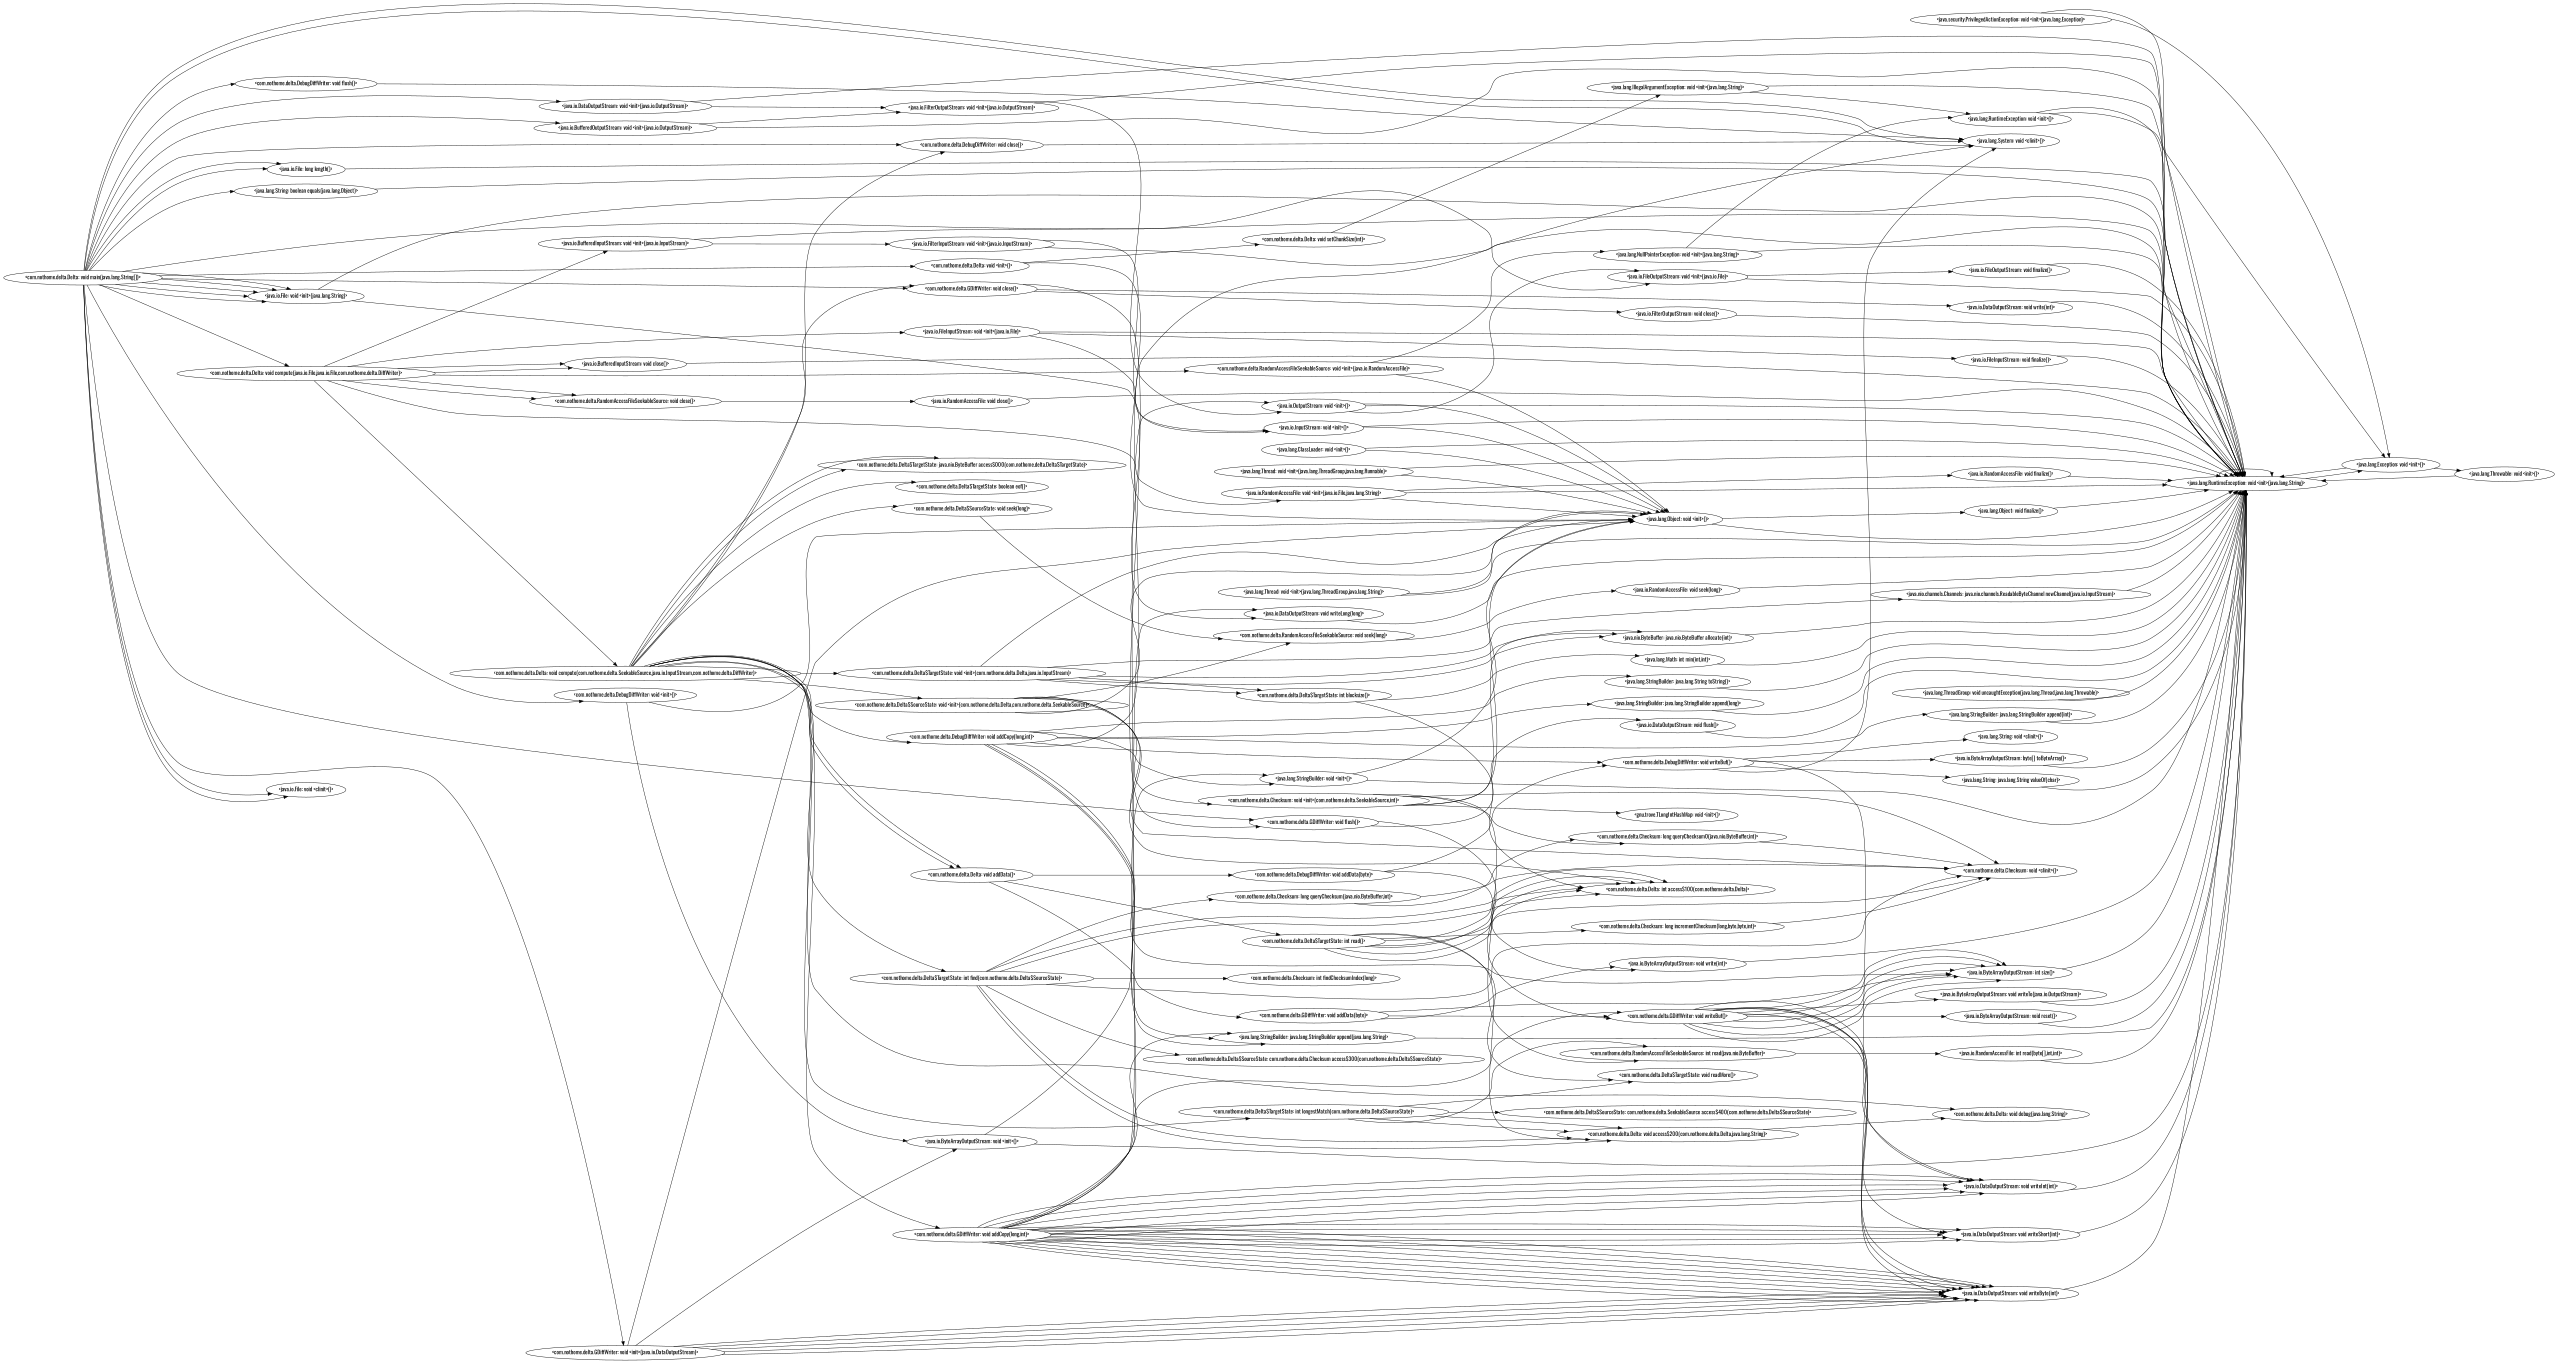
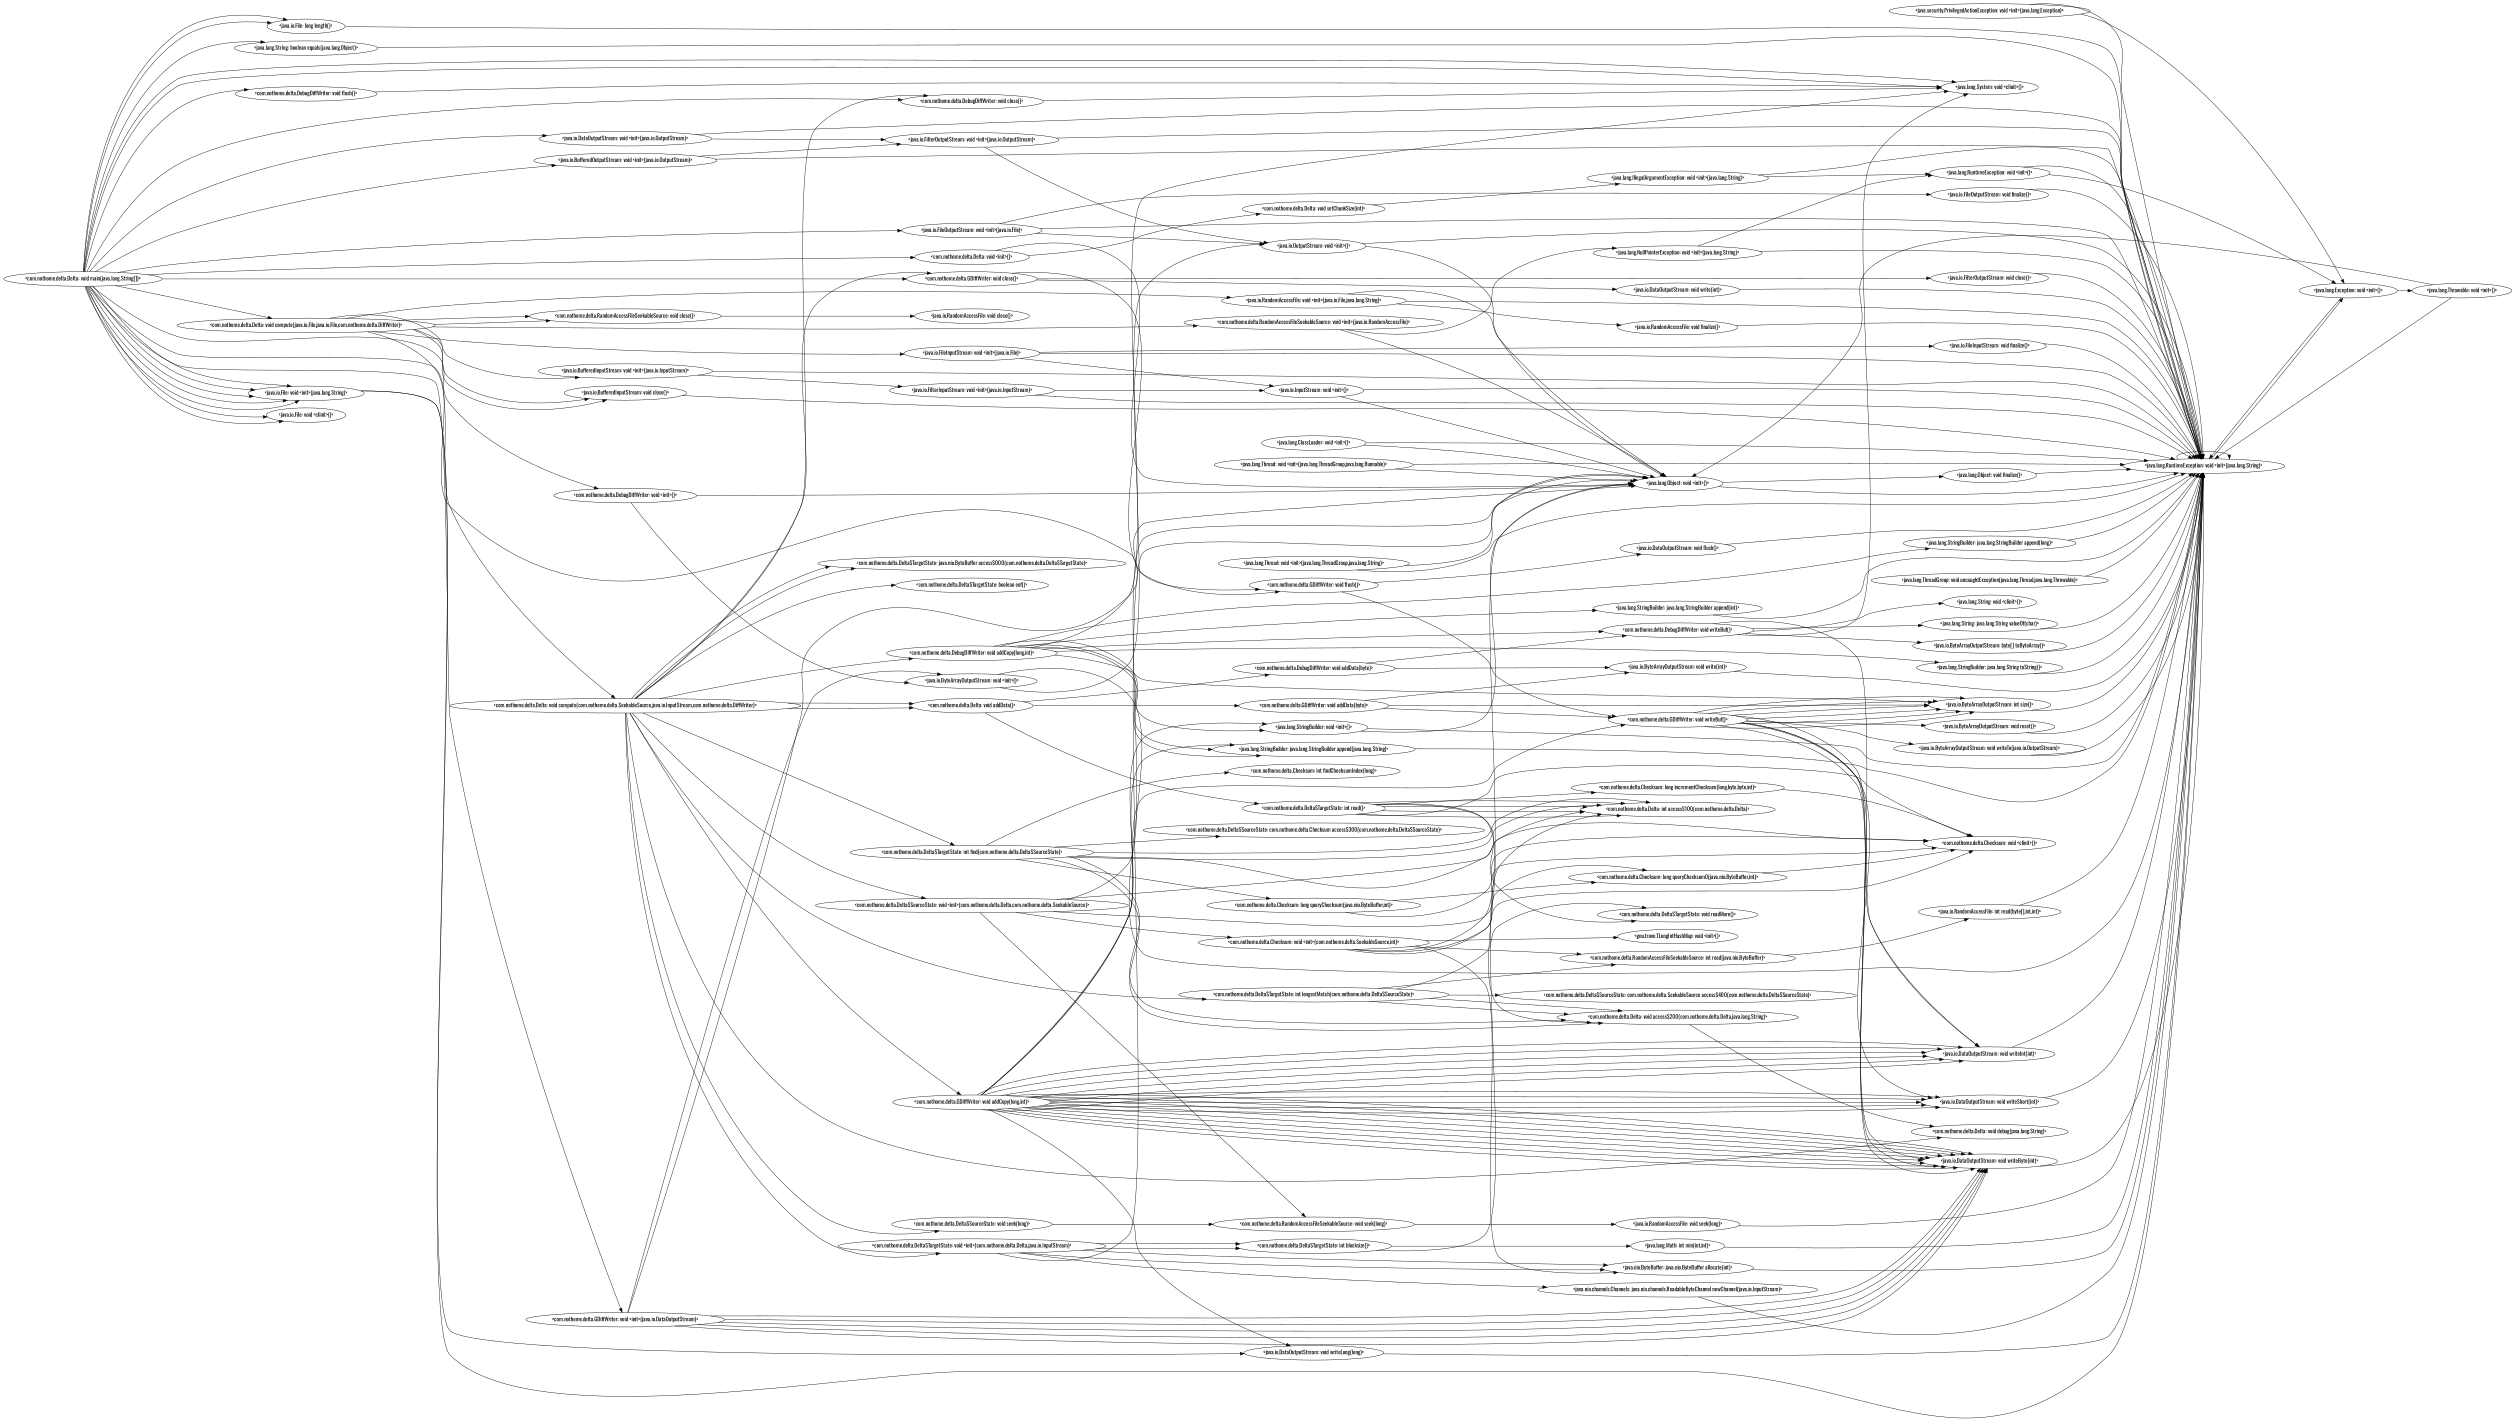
none -> (1985, 237)
(1492, 341) -> (1148, 239)
(1644, 396) -> none
